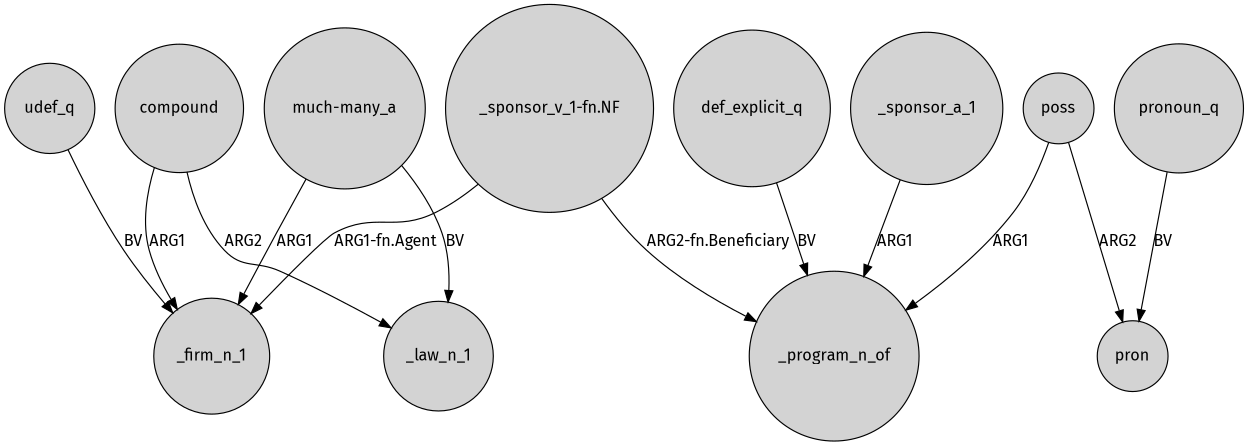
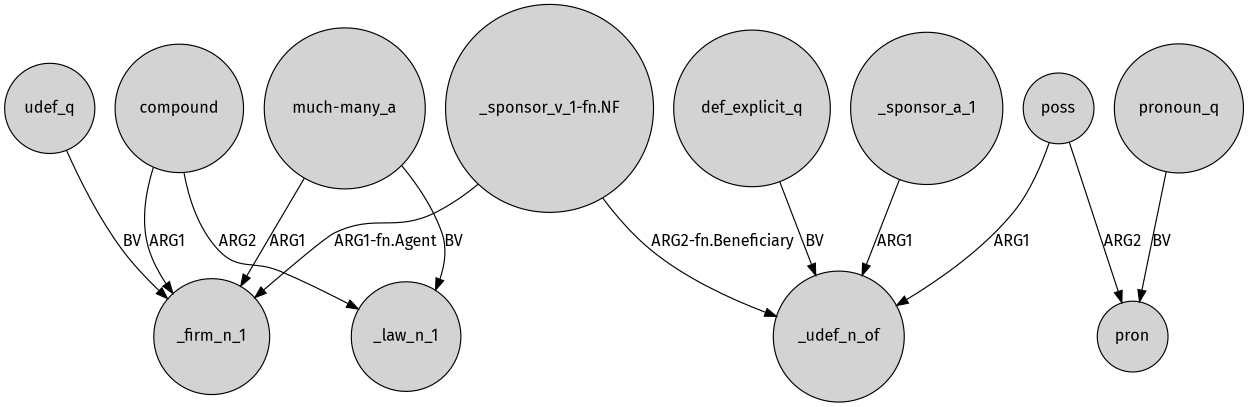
(834, 356) -> (839, 337)
